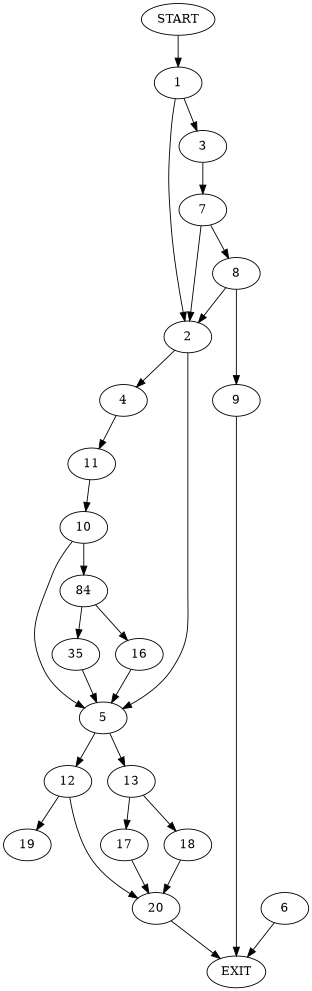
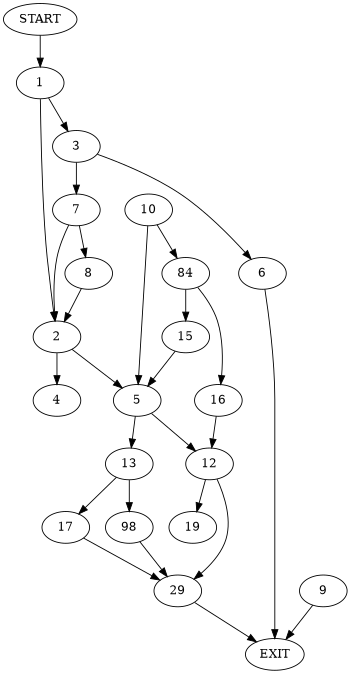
none -> (178, 193)
(236, 332) -> none
(92, 464) -> none
(76, 654) -> (186, 337)
(124, 682) -> (215, 428)
(188, 845) -> (129, 527)
(156, 908) -> (178, 591)
